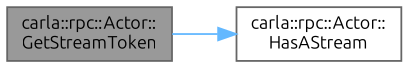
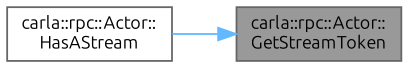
(195, 34) -> (195, 34)
